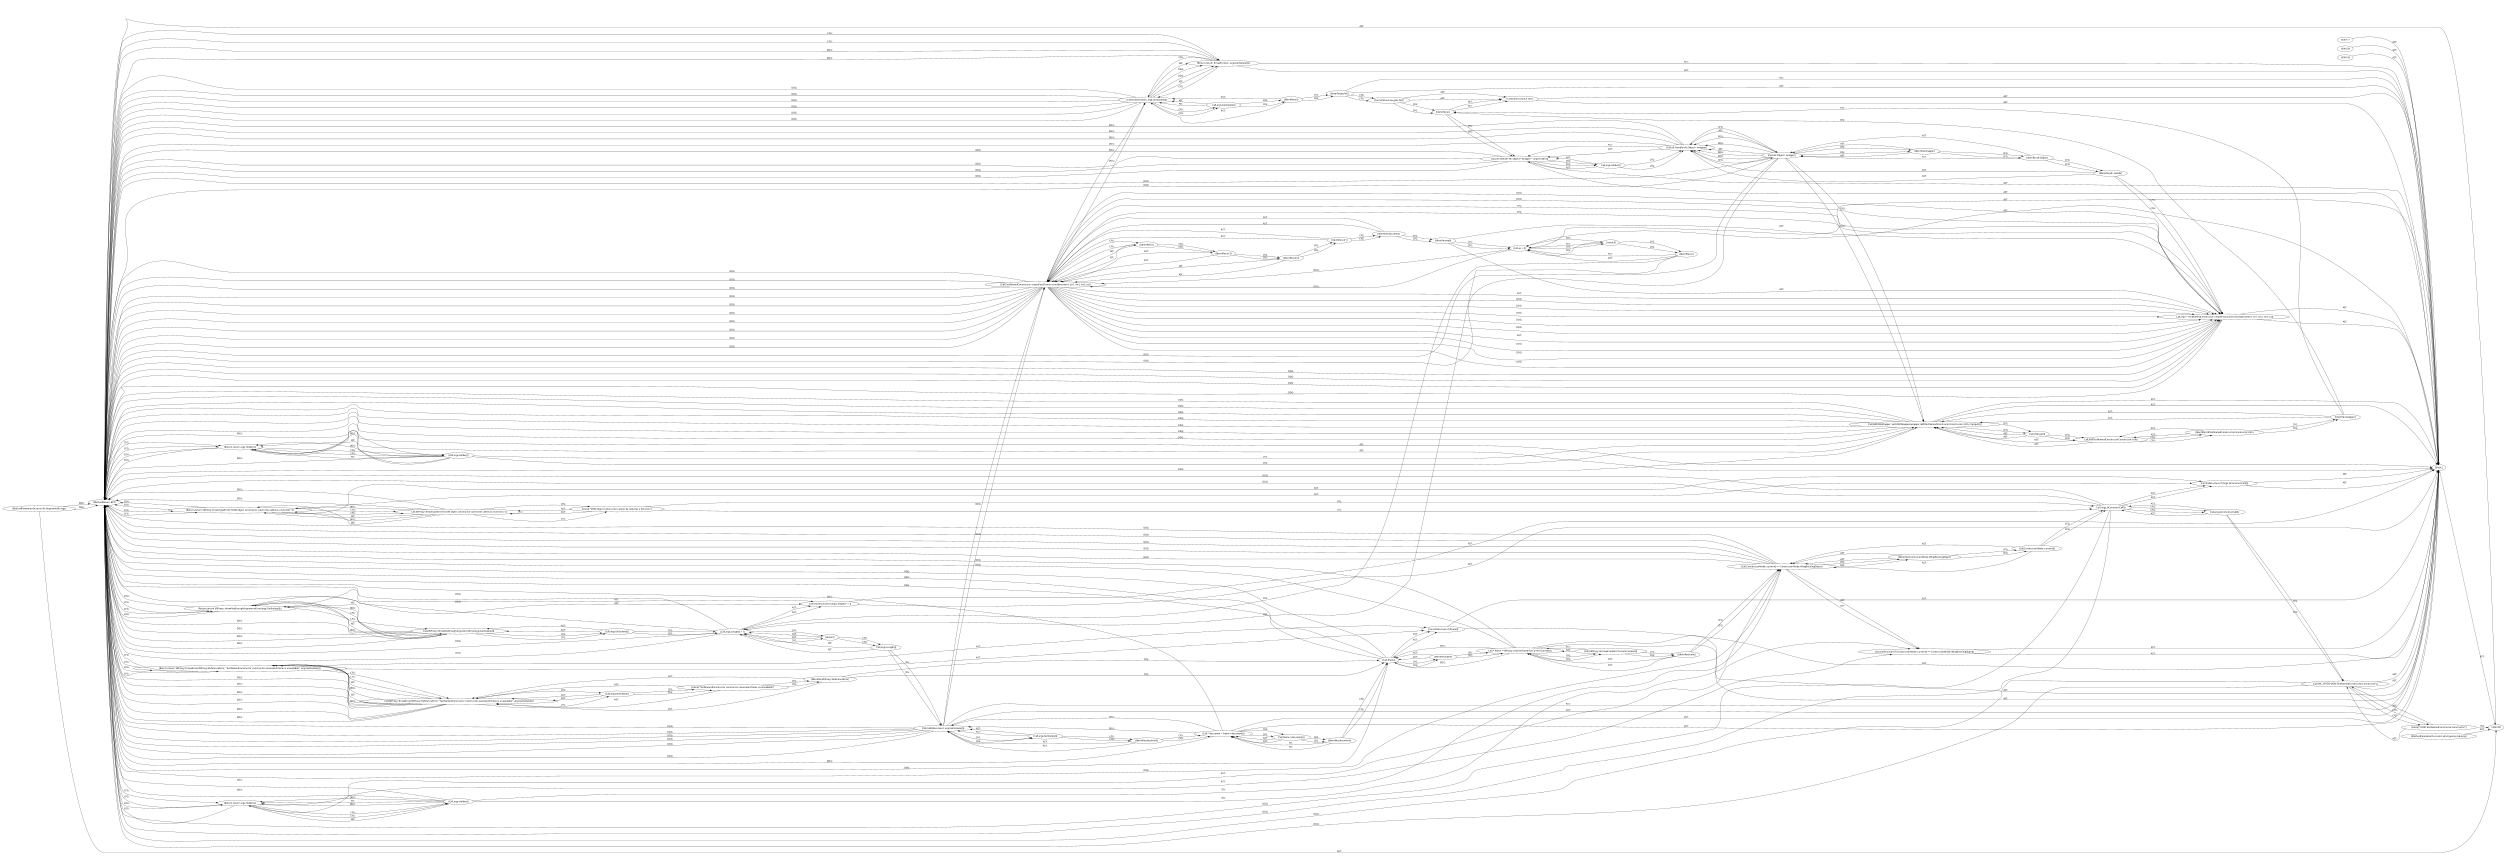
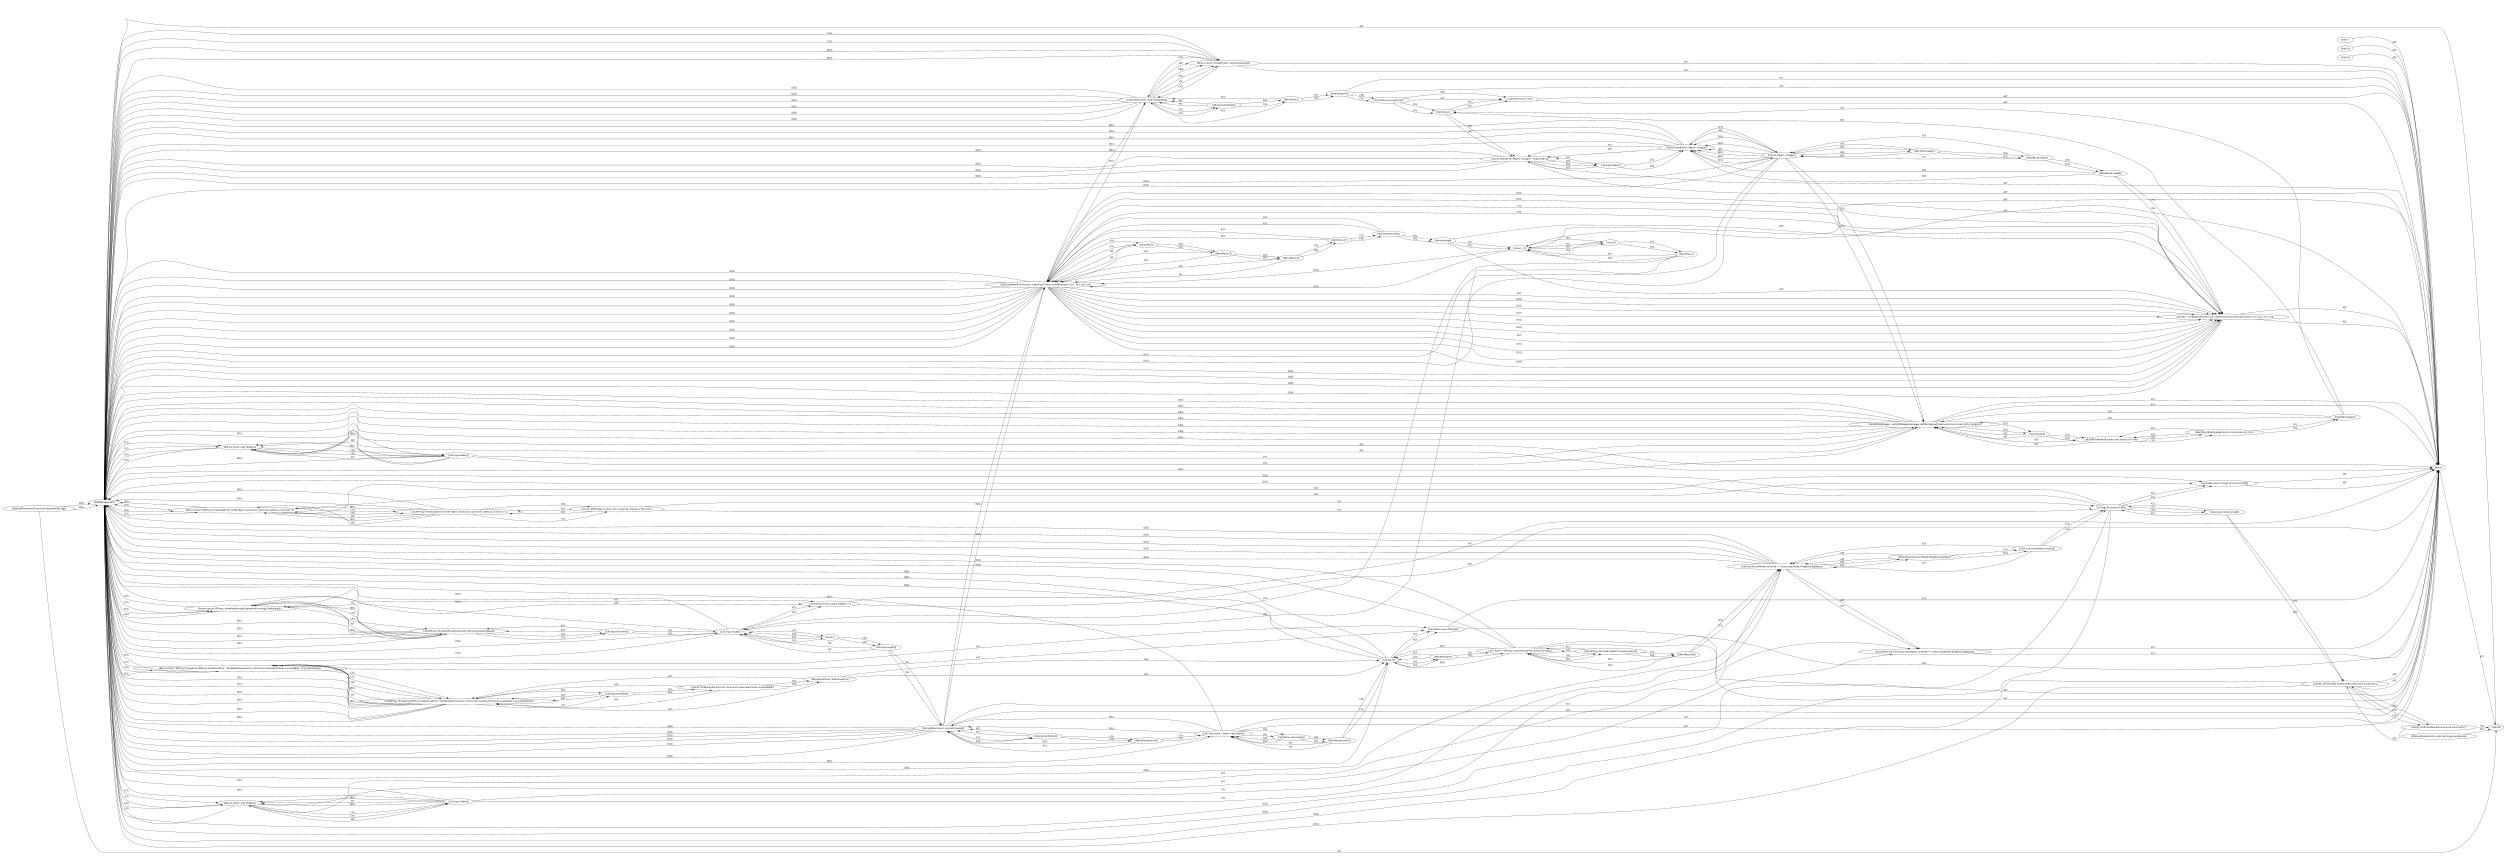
(104, 502) -> (104, 502)
